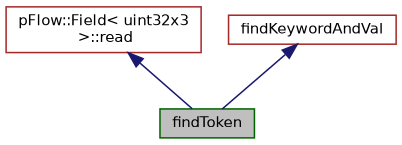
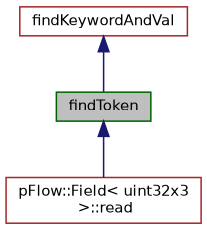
(166, 86) -> (104, 157)
